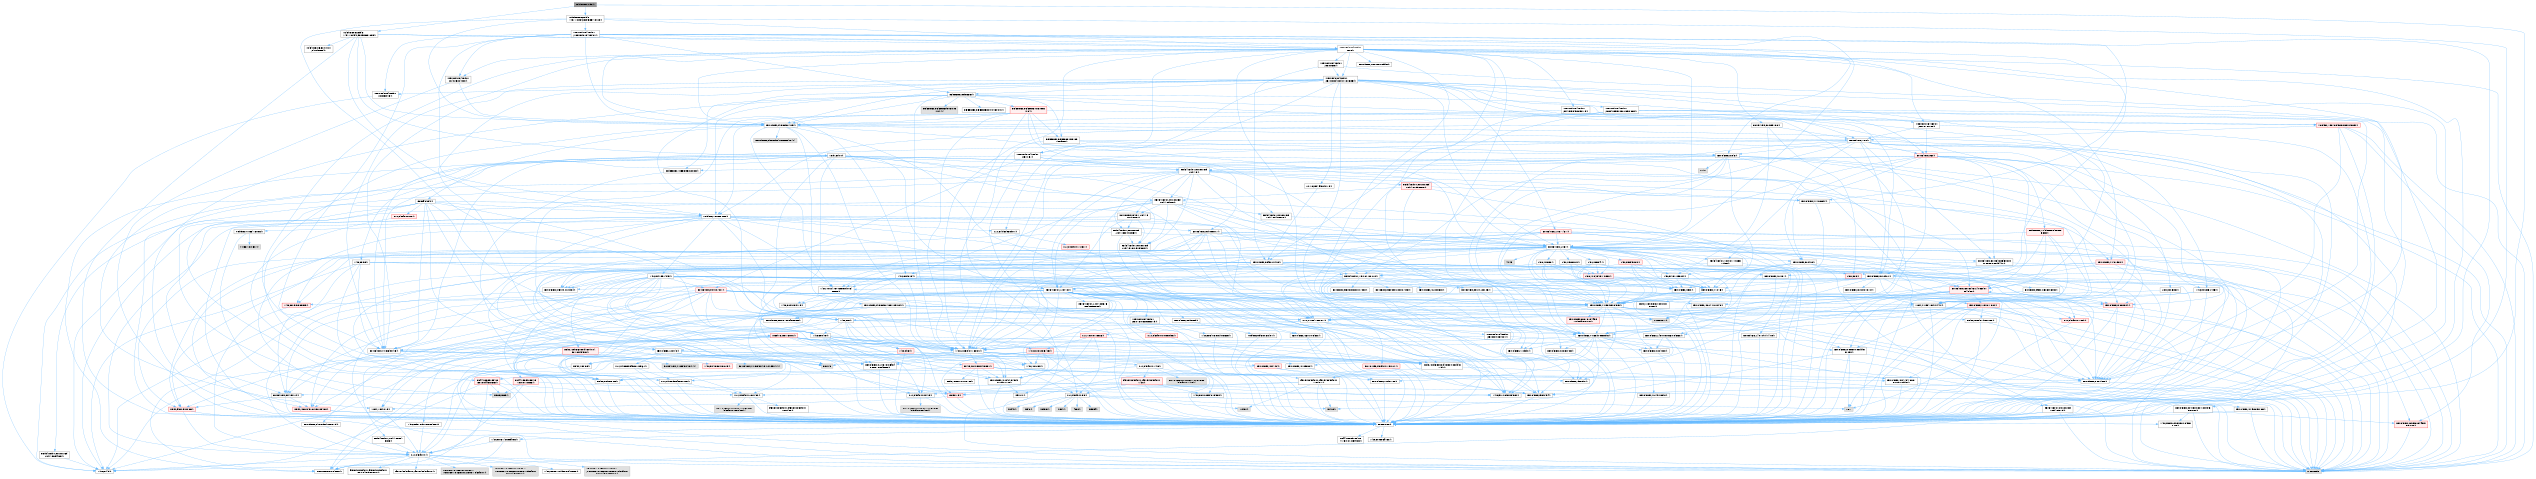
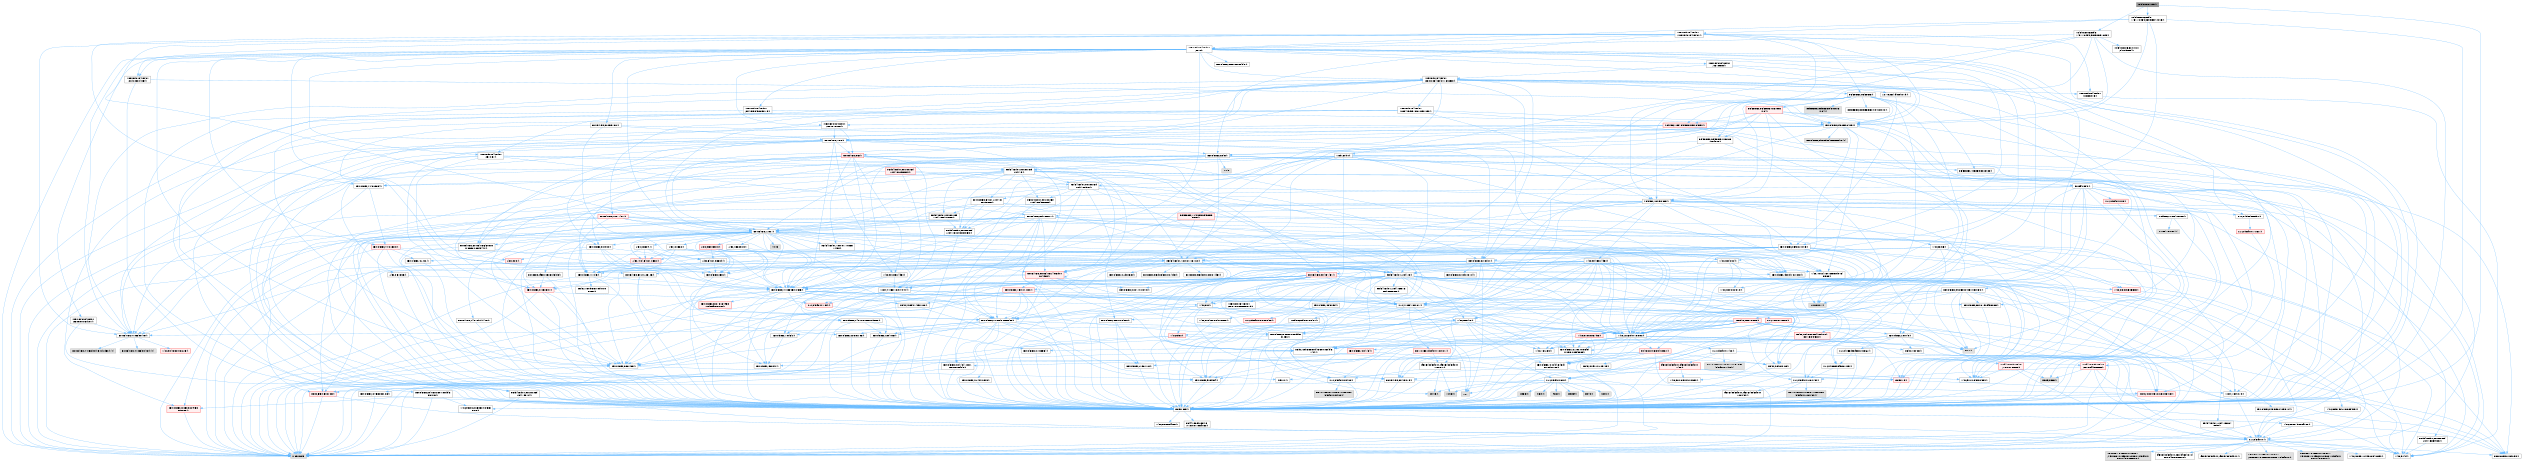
(1304, 178) -> (1122, 188)
(1128, 414) -> (1356, 407)
(369, 471) -> (2175, 456)
